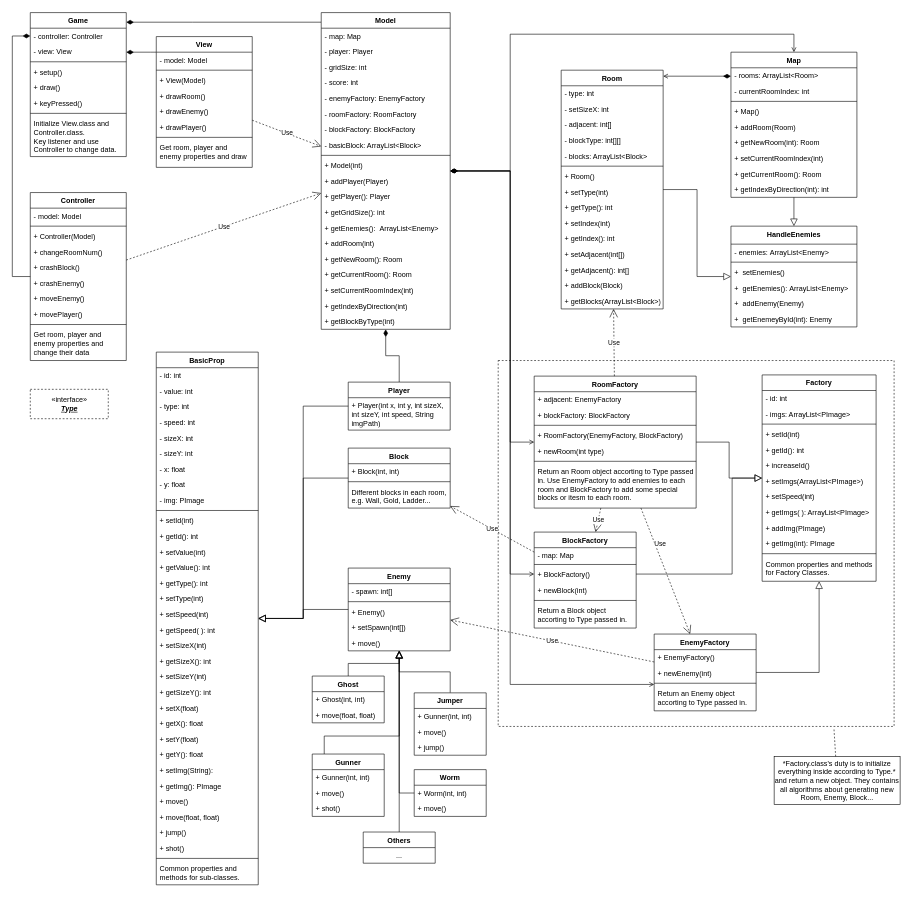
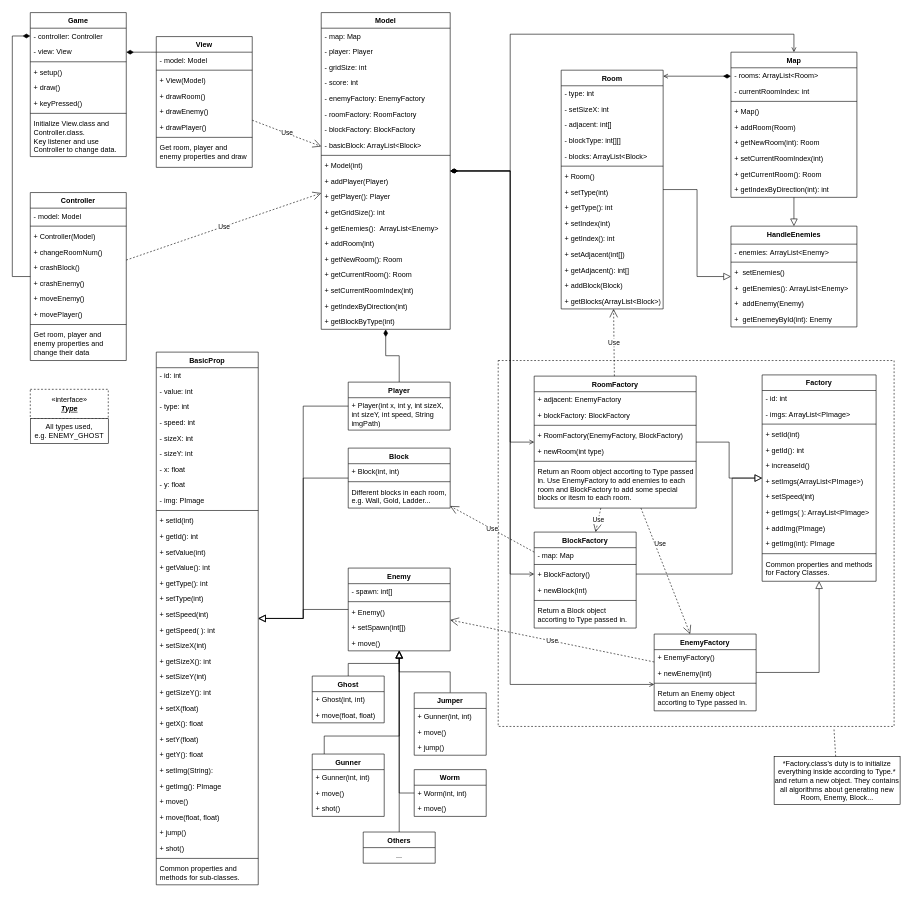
(135, 22) -> none
none -> (69, 431)
